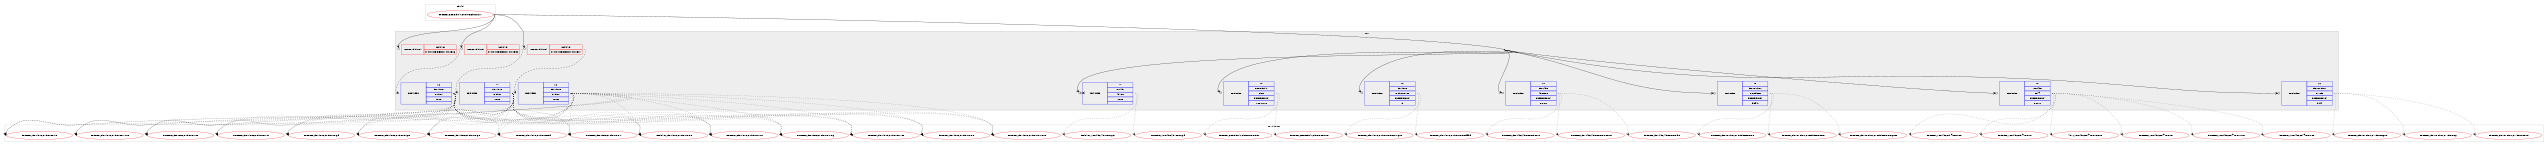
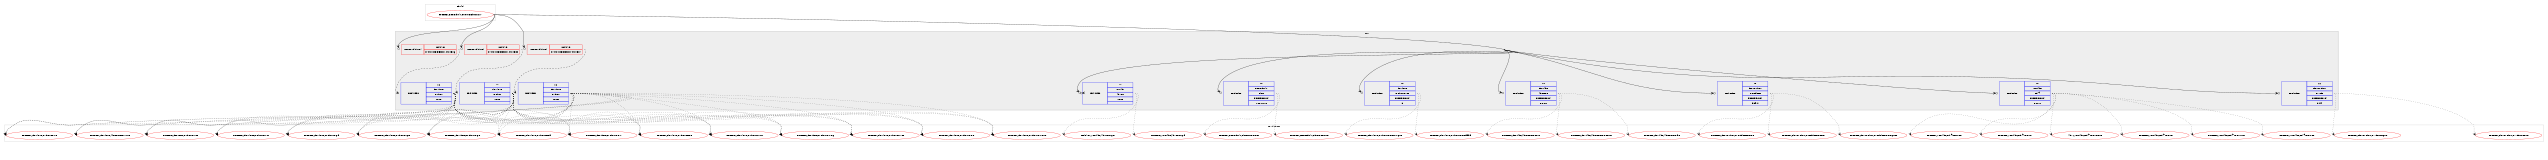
(110, 135) -> (110, 135)
(674, 135) -> (674, 135)
(2438, 135) -> none
